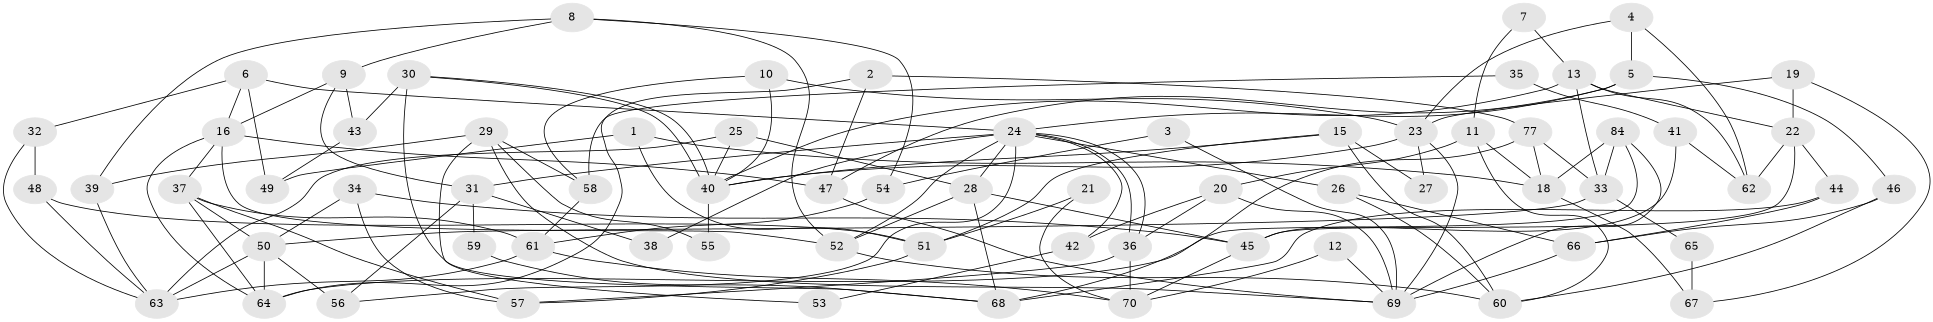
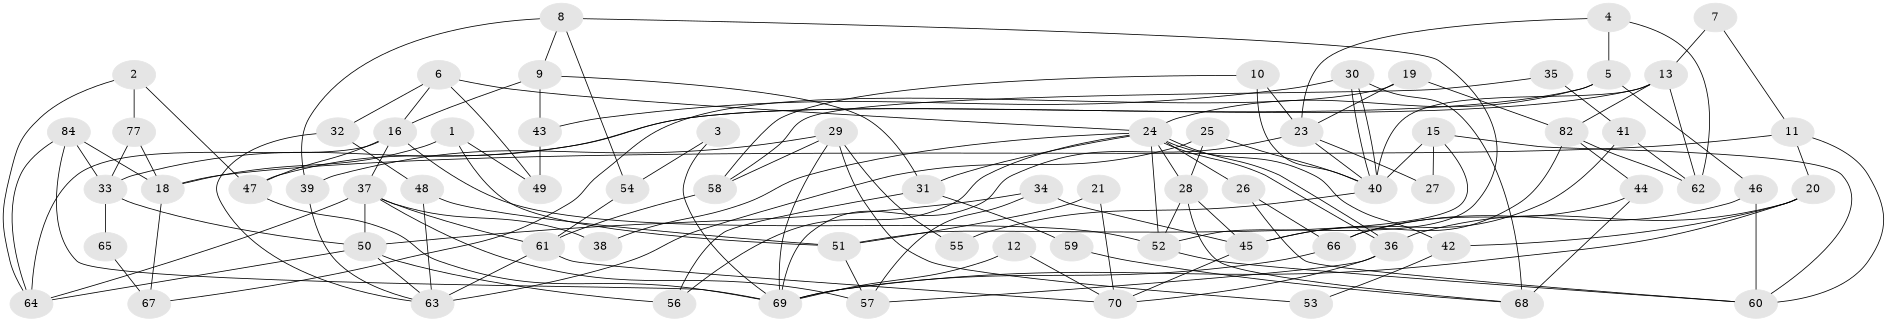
(1793, 132) -> (1567, 132)
(1260, 199) -> none
(562, 218) -> (483, 218)
